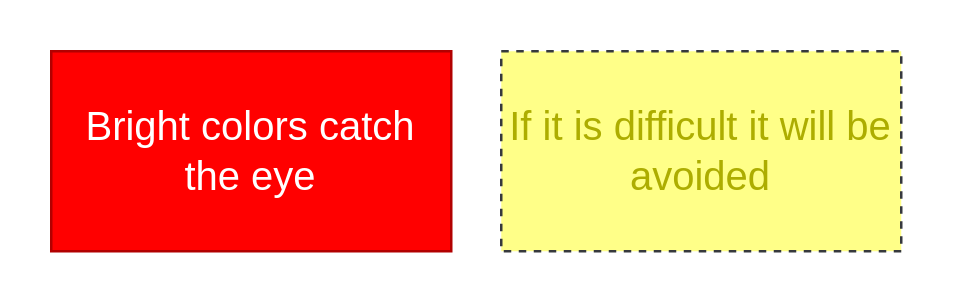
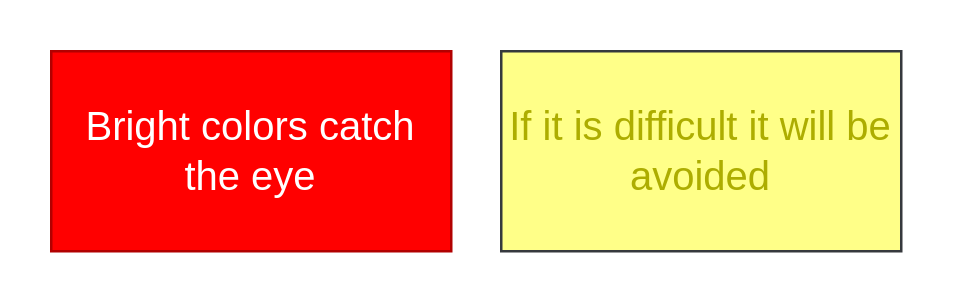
(701, 151) -> (701, 151)
